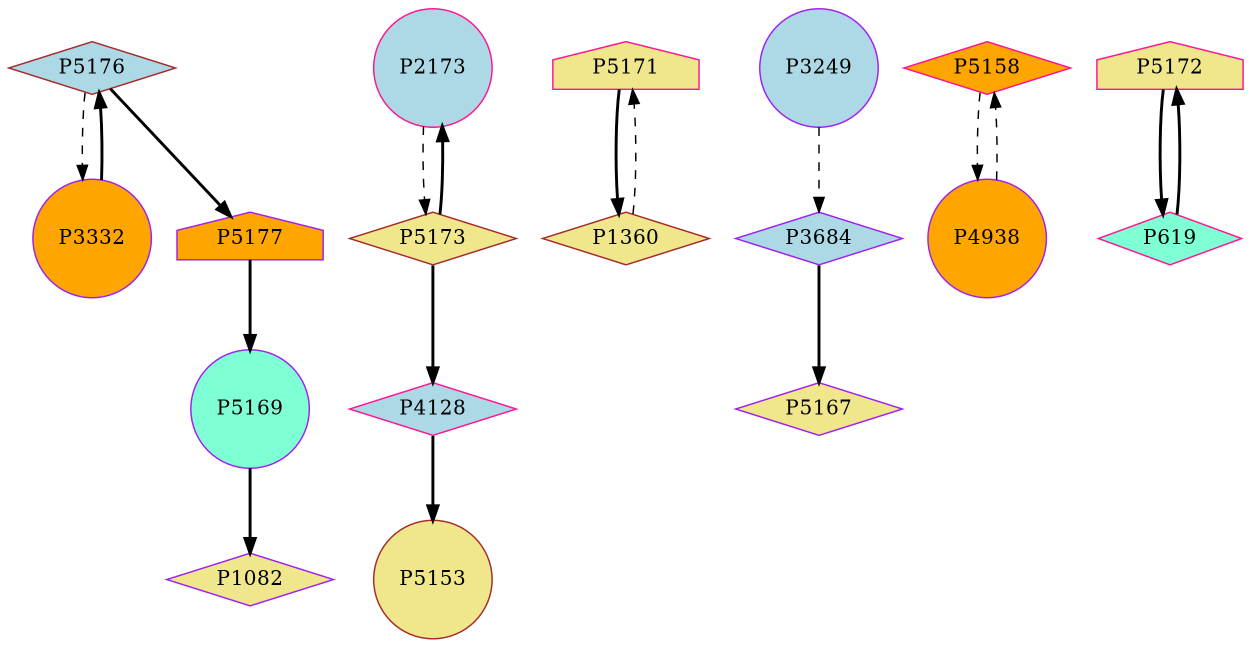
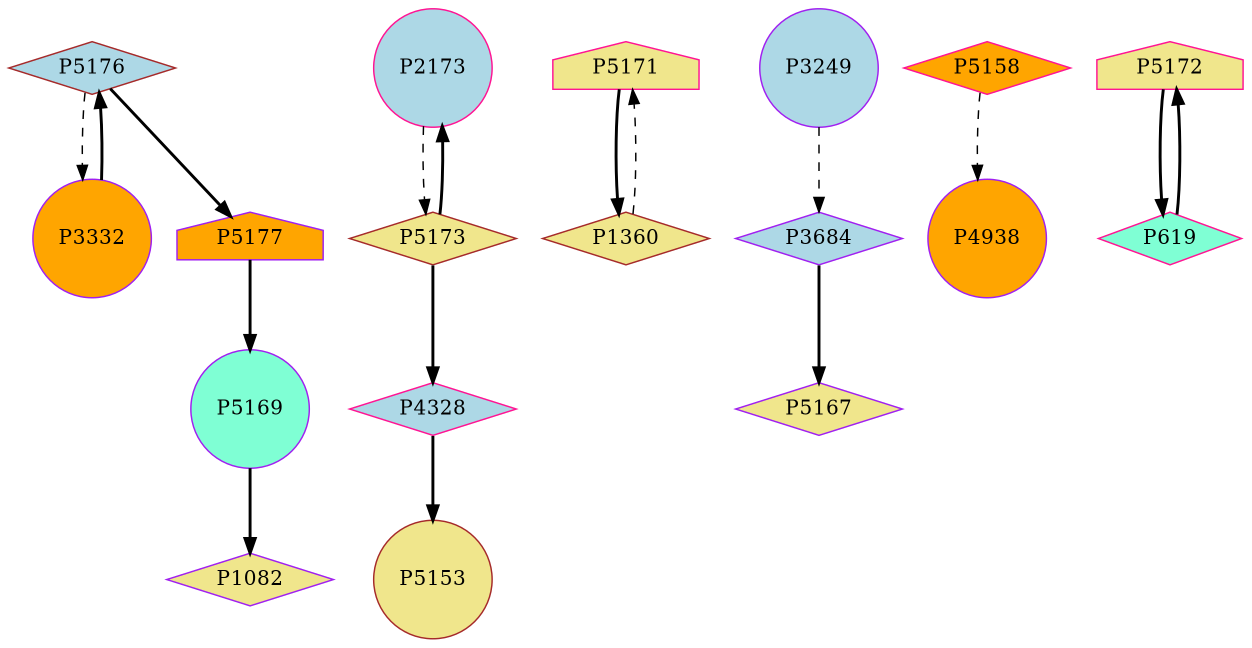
(997, 144) -> none
(433, 409) -> (433, 409)
